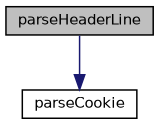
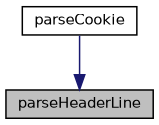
(80, 55) -> (80, 55)
